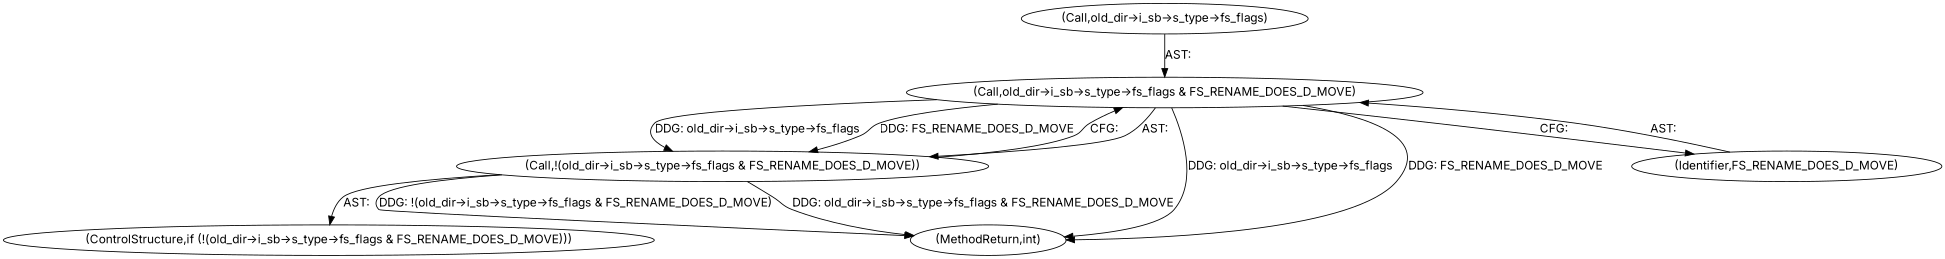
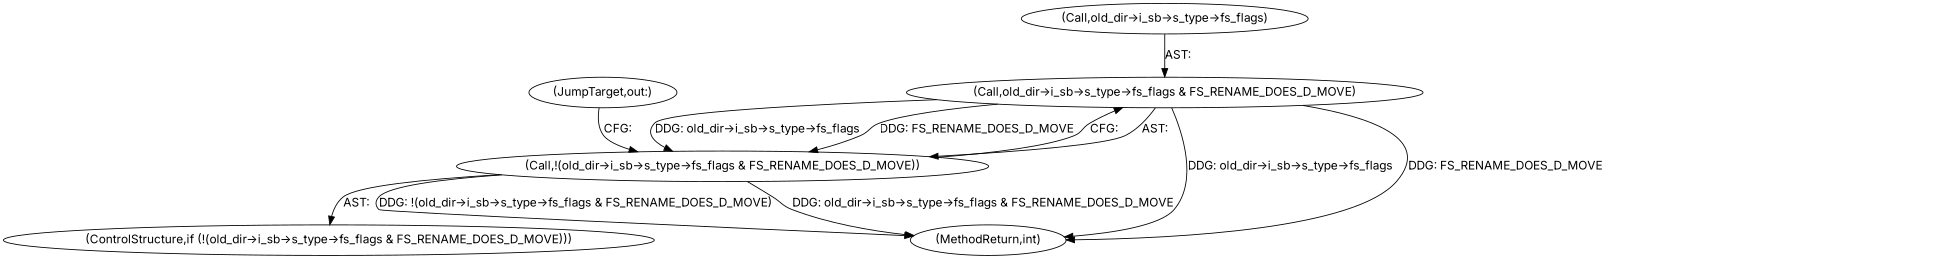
none -> (603, 92)
(1787, 166) -> none
